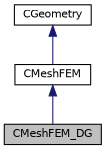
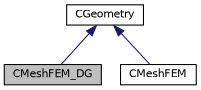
(53, 110) -> (75, 49)
